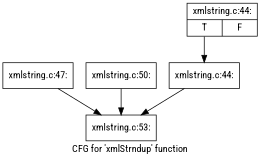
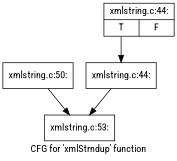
(38, 76) -> none
